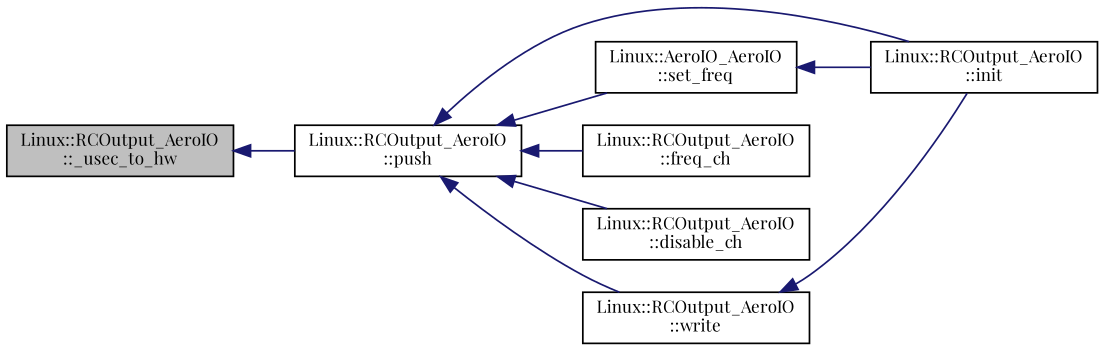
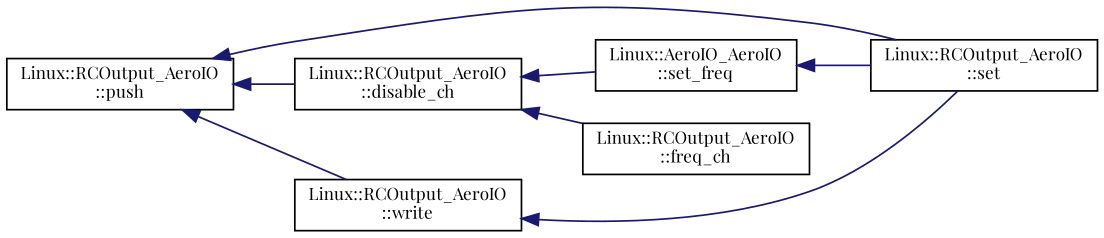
(984, 67) -> (984, 65)
(561, 107) -> (567, 74)
(120, 151) -> none
(561, 151) -> (560, 118)
